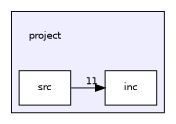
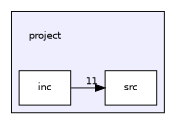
(83, 88) -> (83, 88)
